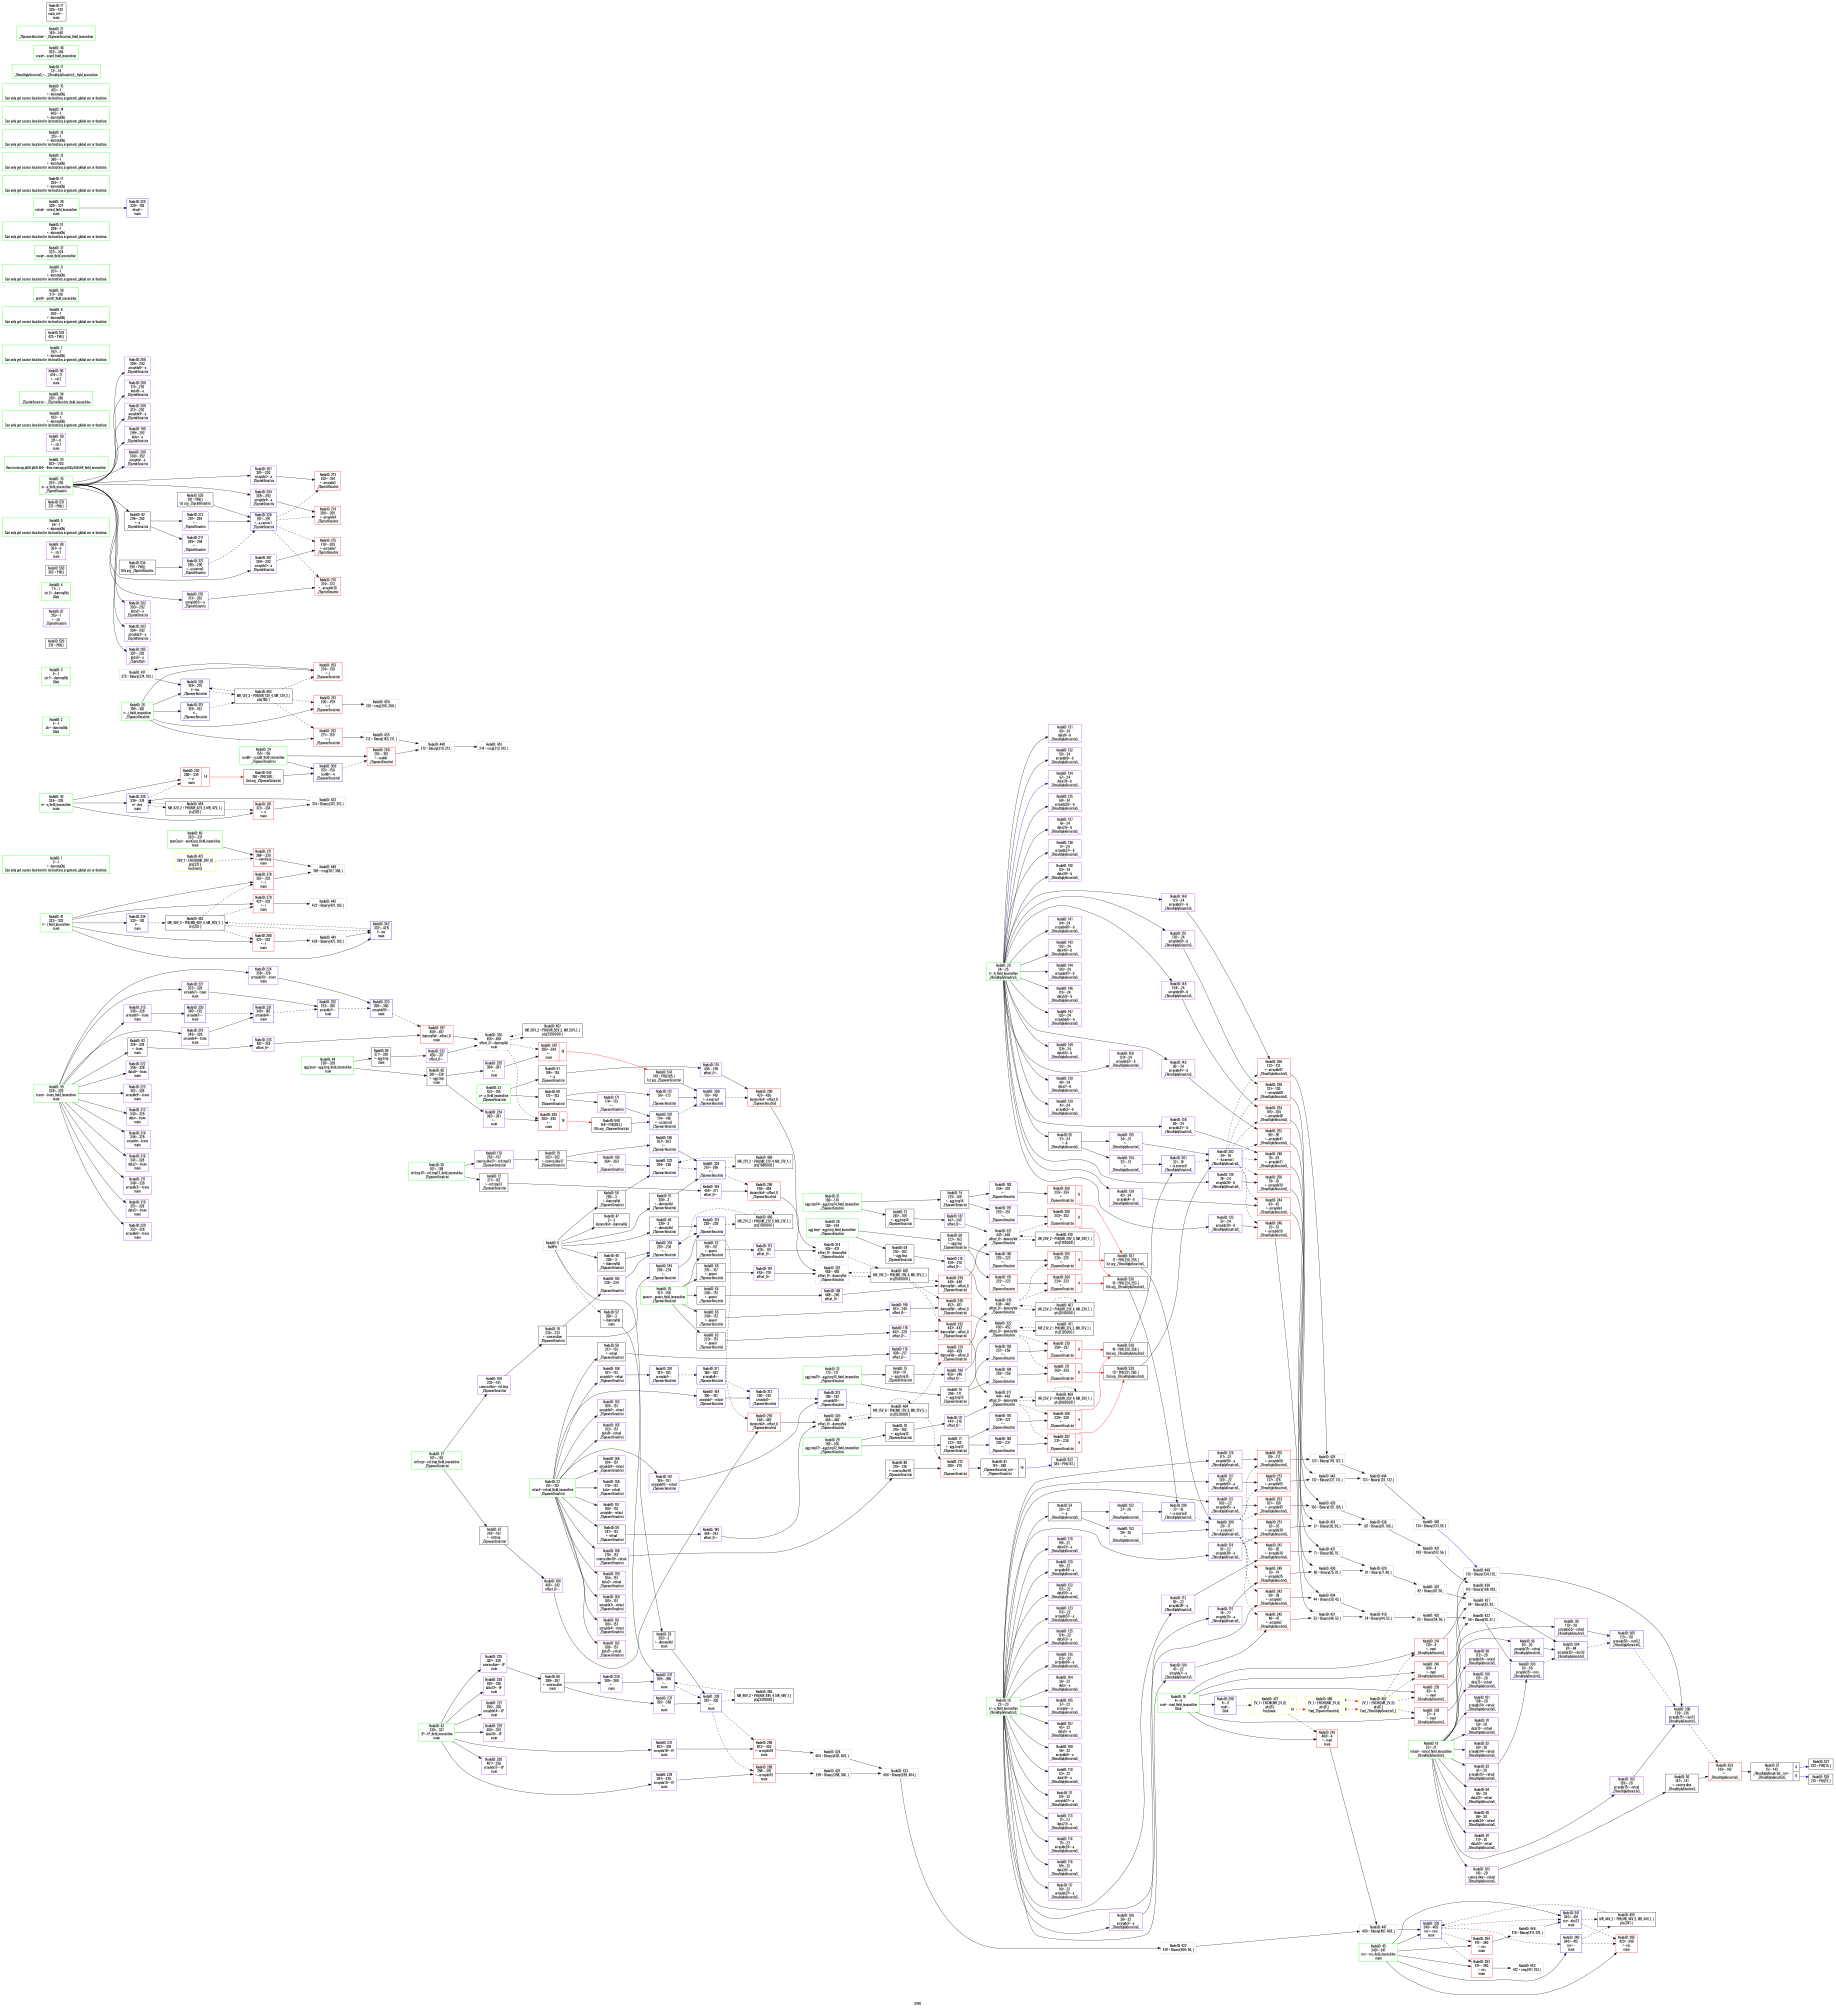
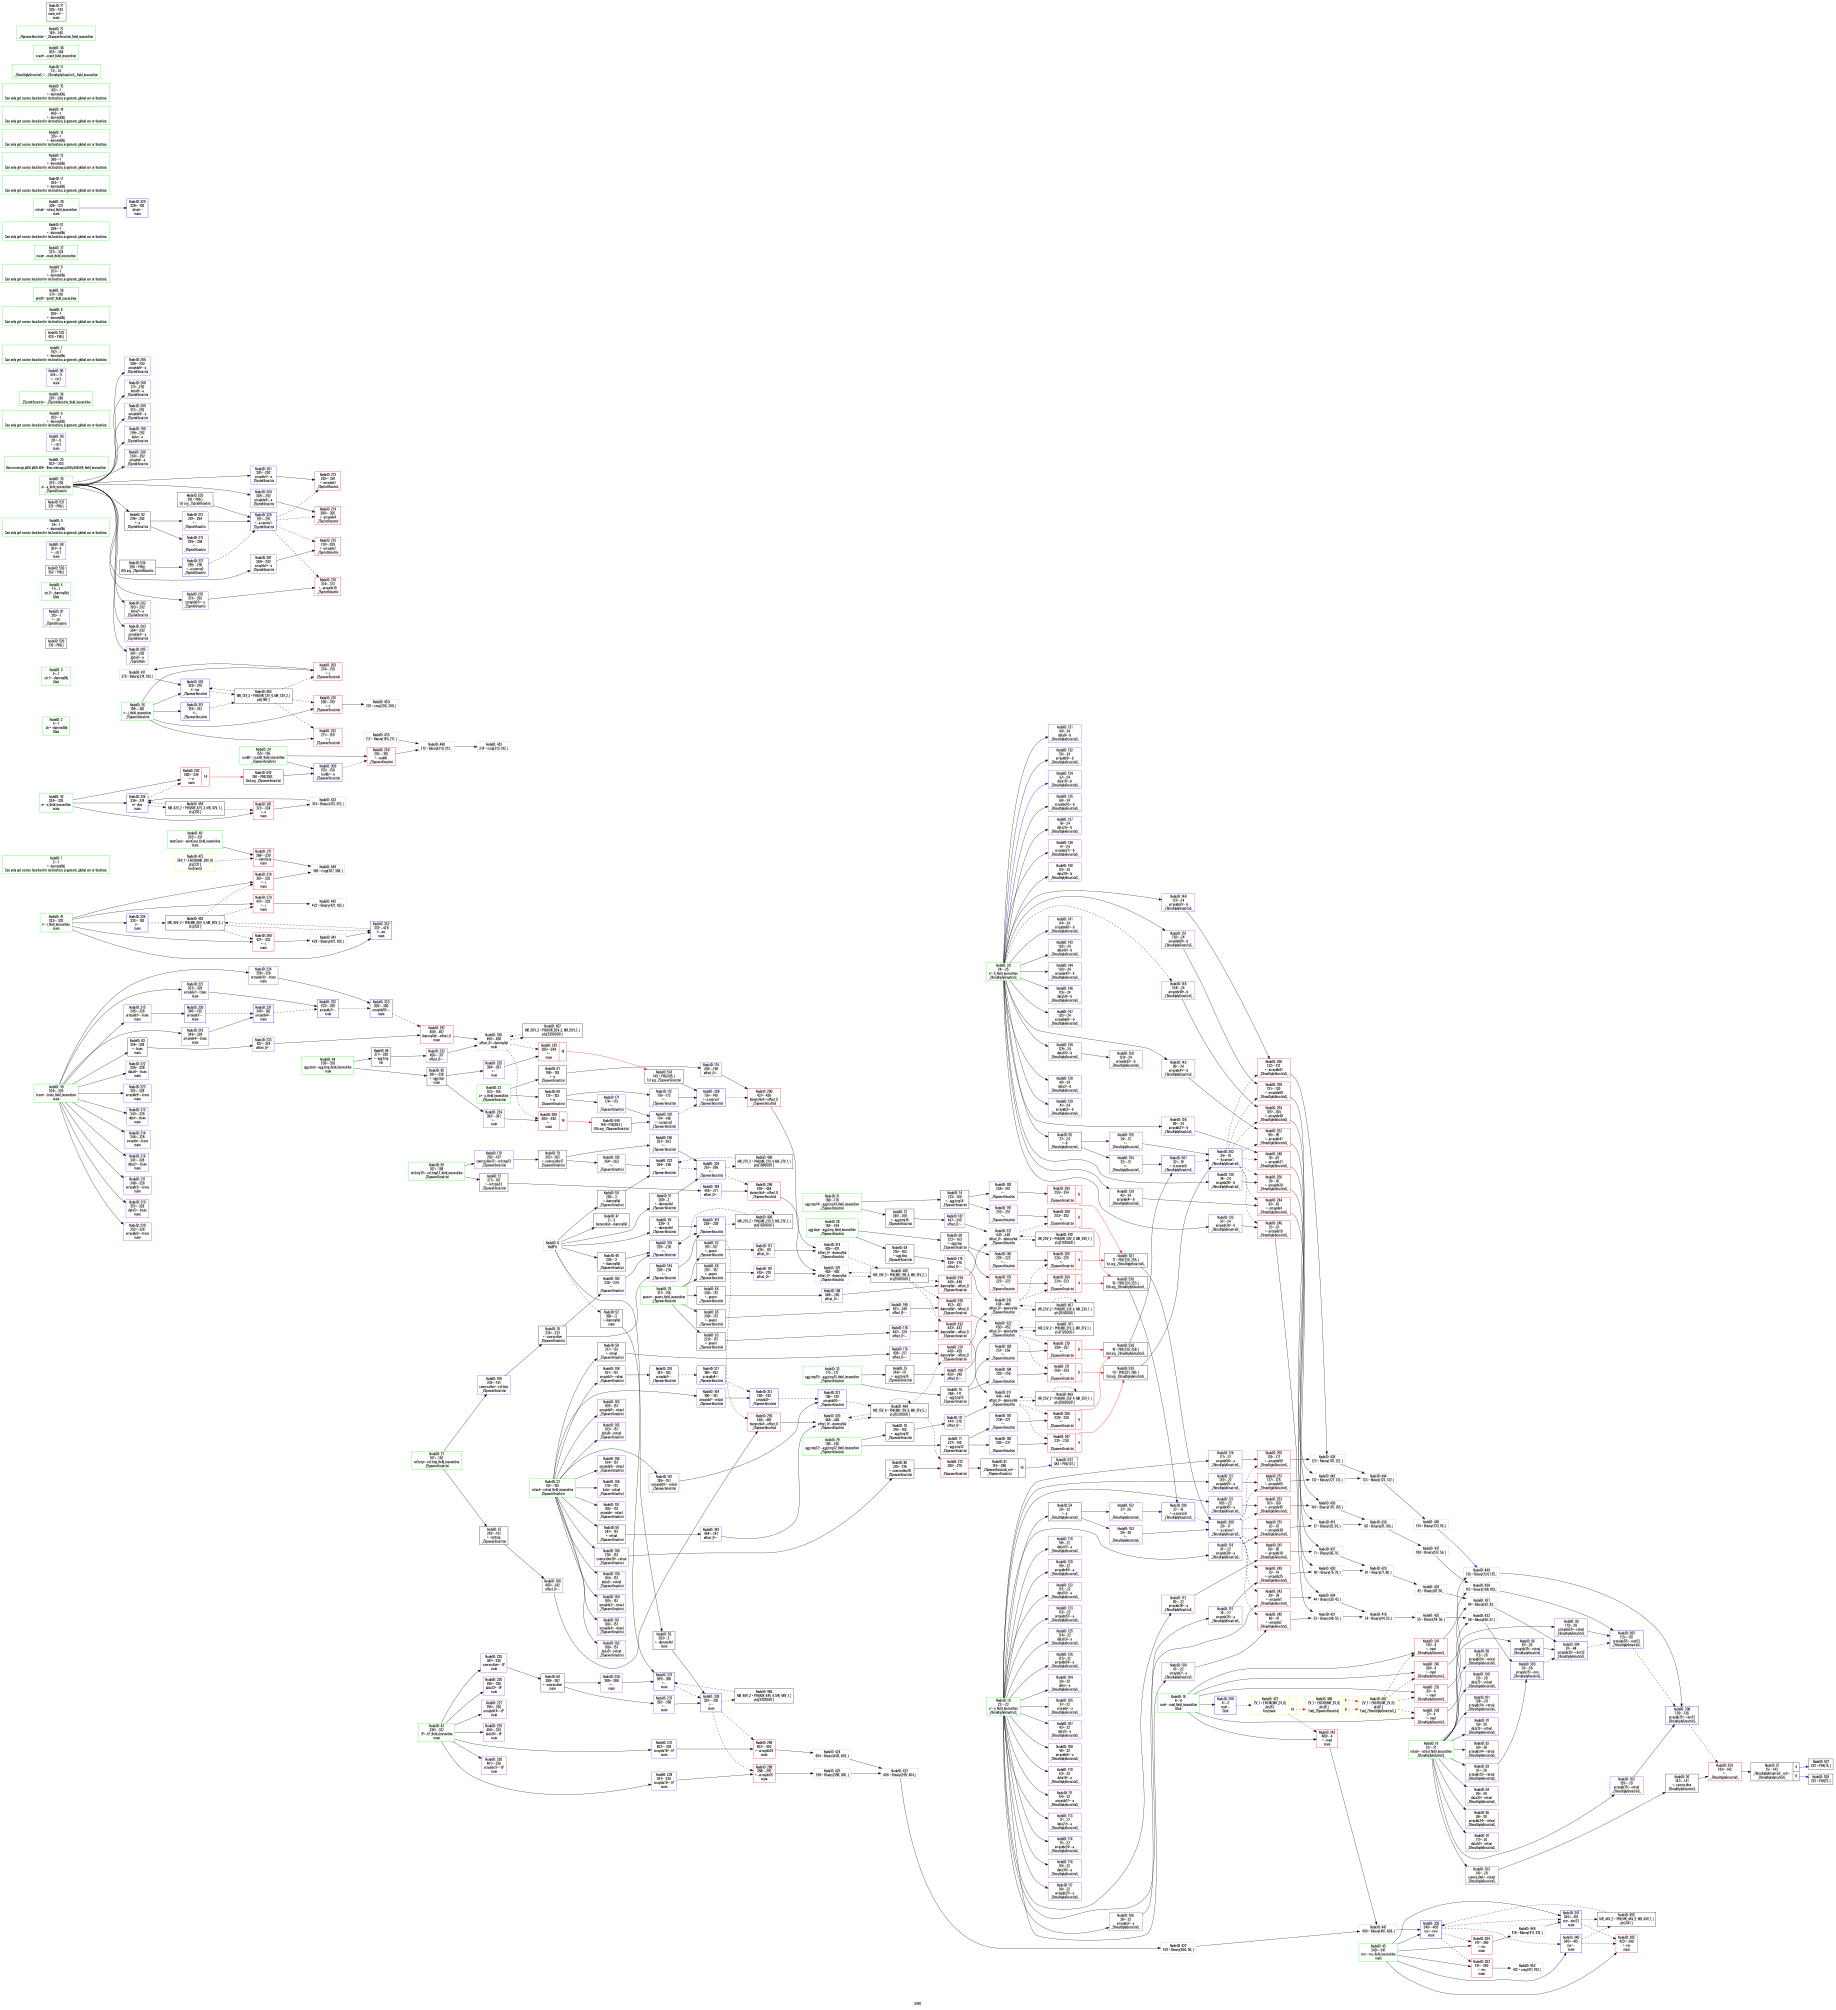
(351, 737) -> none
(1085, 911) -> (1085, 911)
(1029, 1057) -> (1094, 1055)
(381, 1063) -> (381, 1063)
none -> (1557, 1605)
